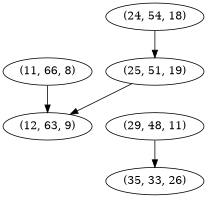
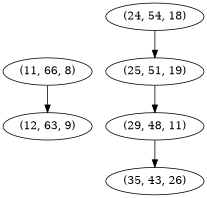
(104, 97) -> (155, 95)
(155, 181) -> (155, 181)
